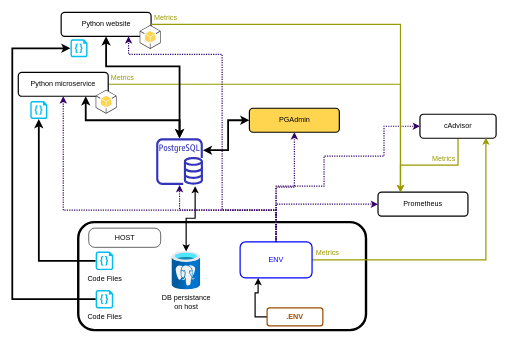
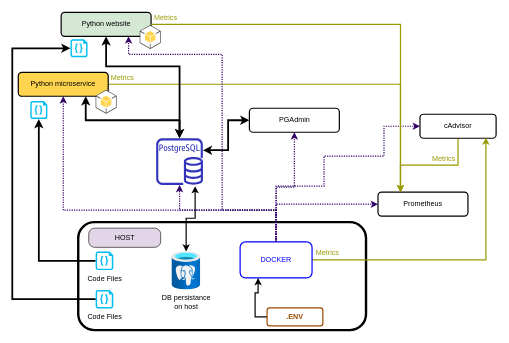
(106, 24) -> (106, 24)
(63, 84) -> (63, 84)
(295, 120) -> (295, 120)
(125, 238) -> (125, 238)
(276, 260) -> (276, 260)
